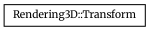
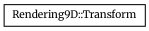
(75, 15) -> (75, 15)
